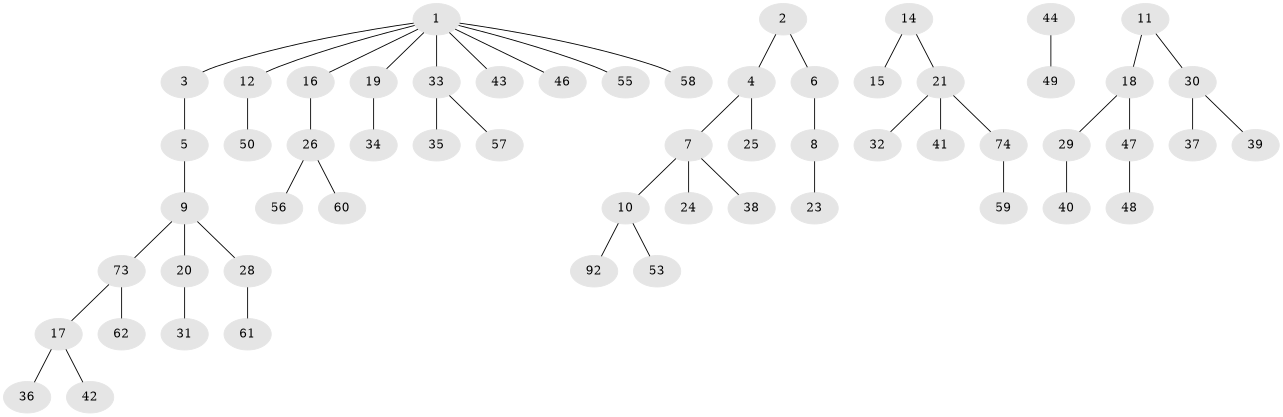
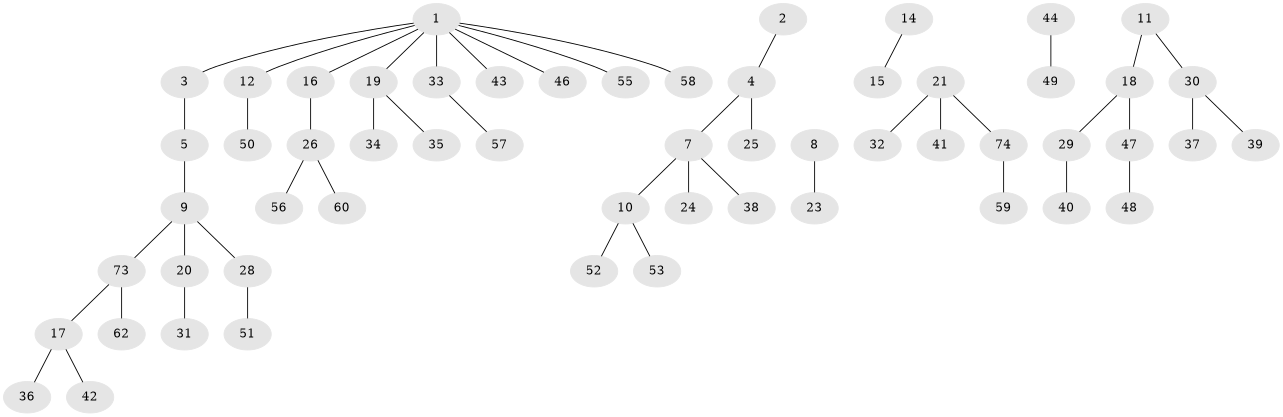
(925, 51) -> none
(815, 82) -> none
(437, 114) -> (405, 114)
(594, 271) -> (594, 271)
(248, 334) -> (248, 334)
